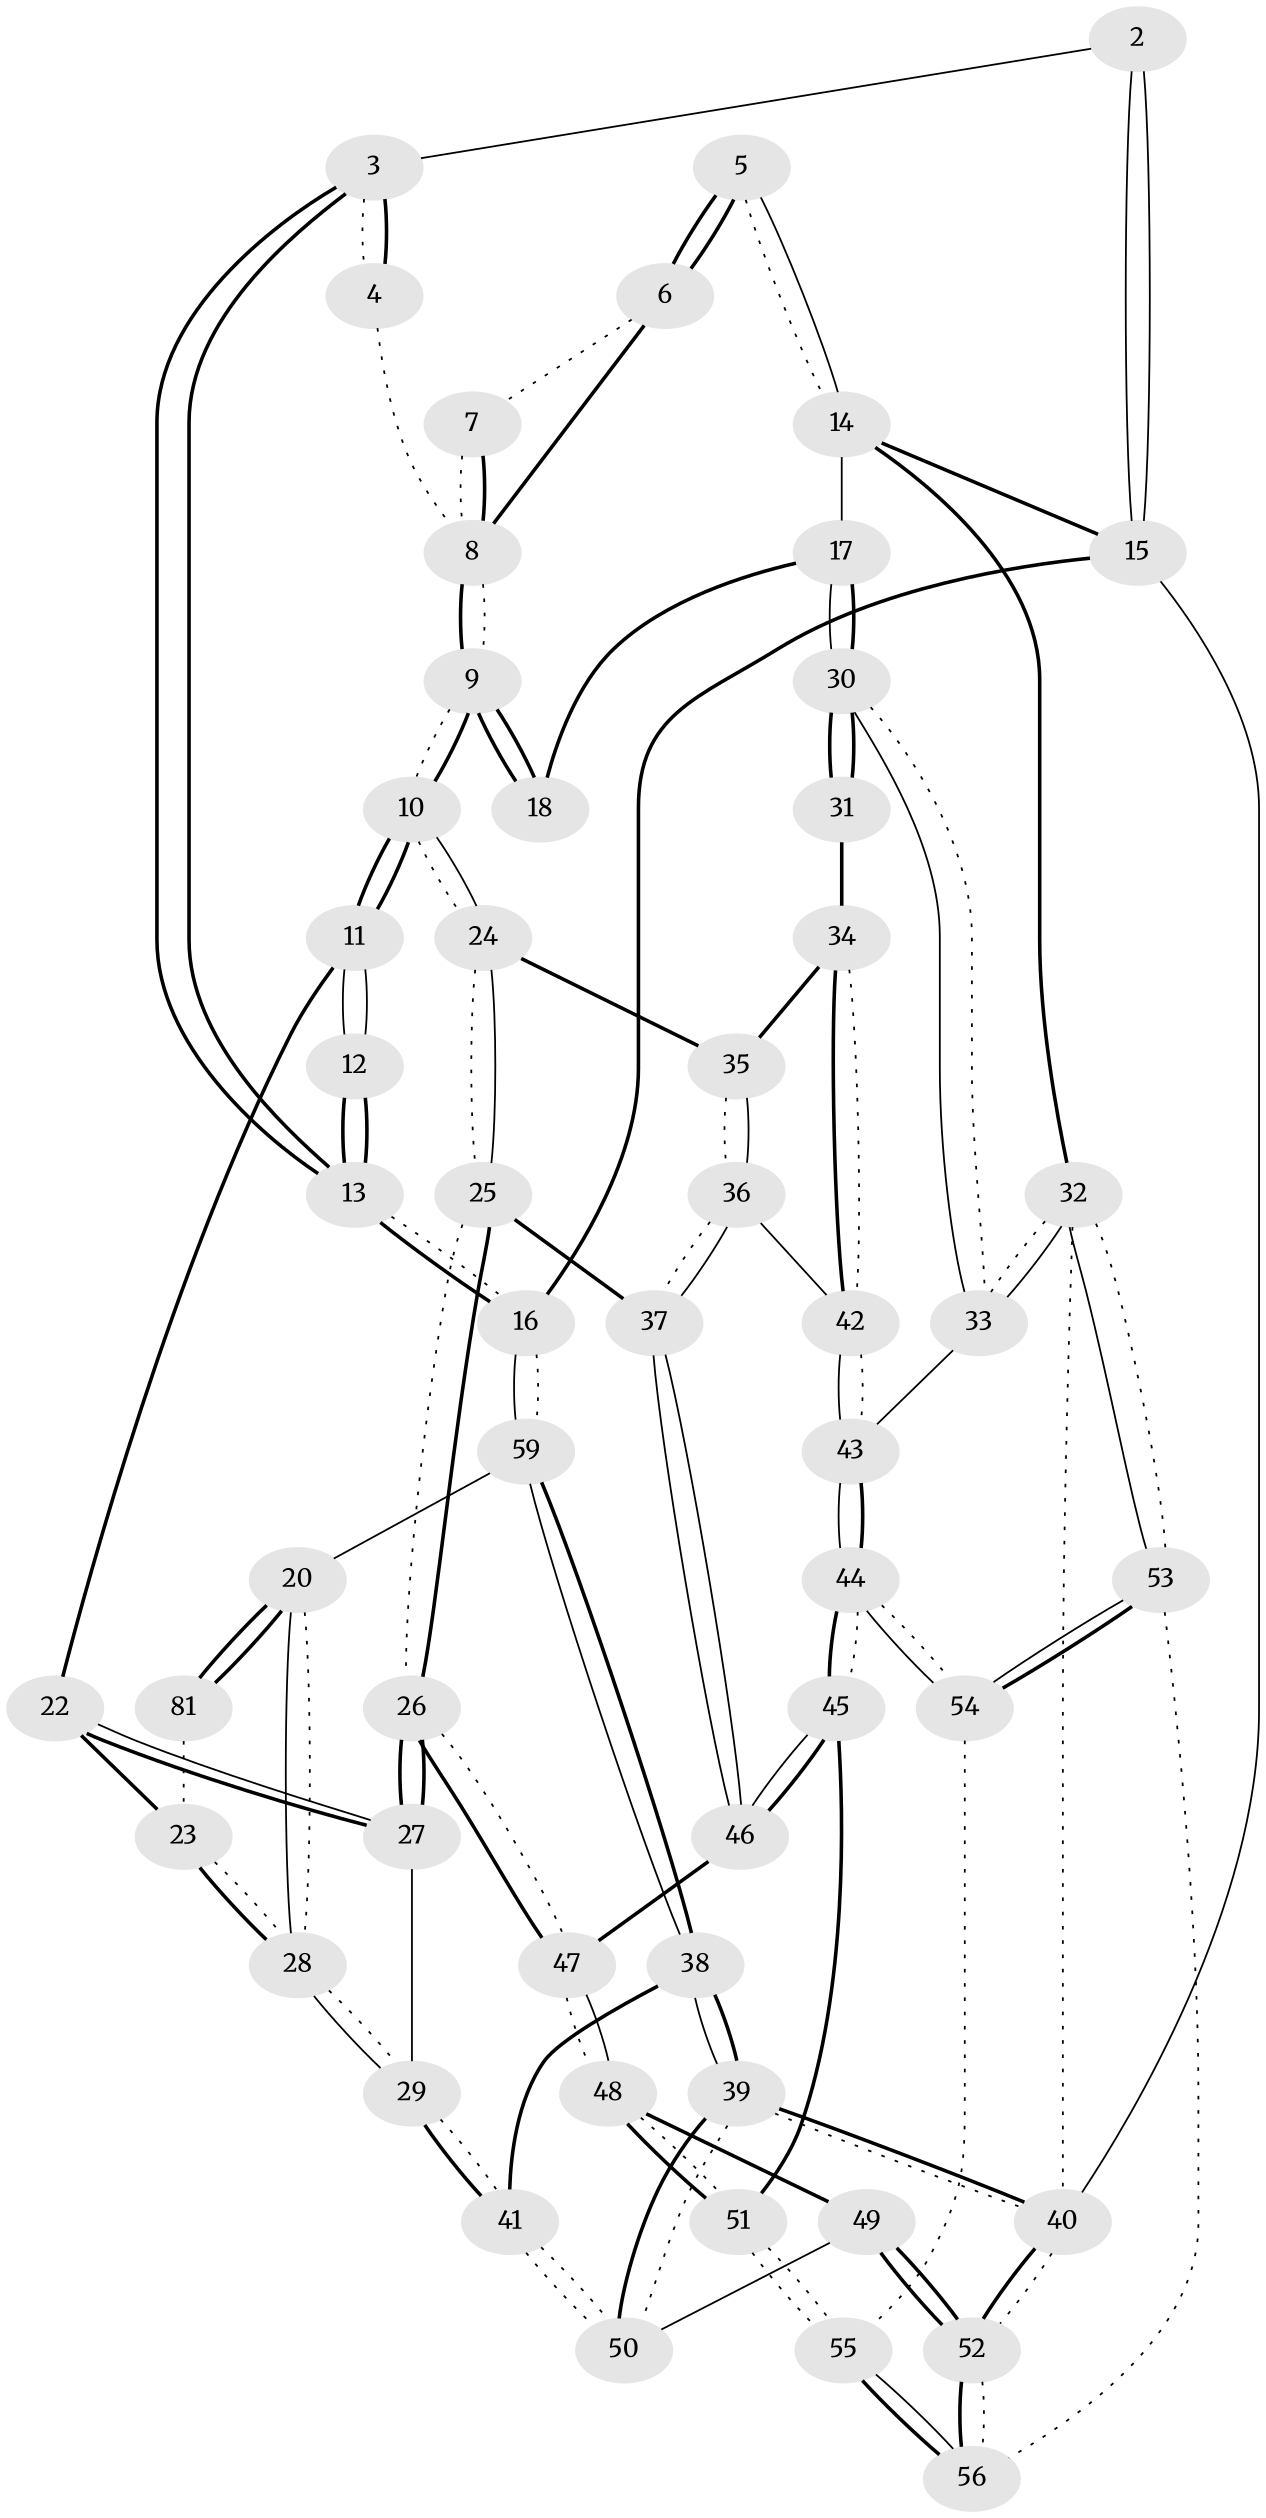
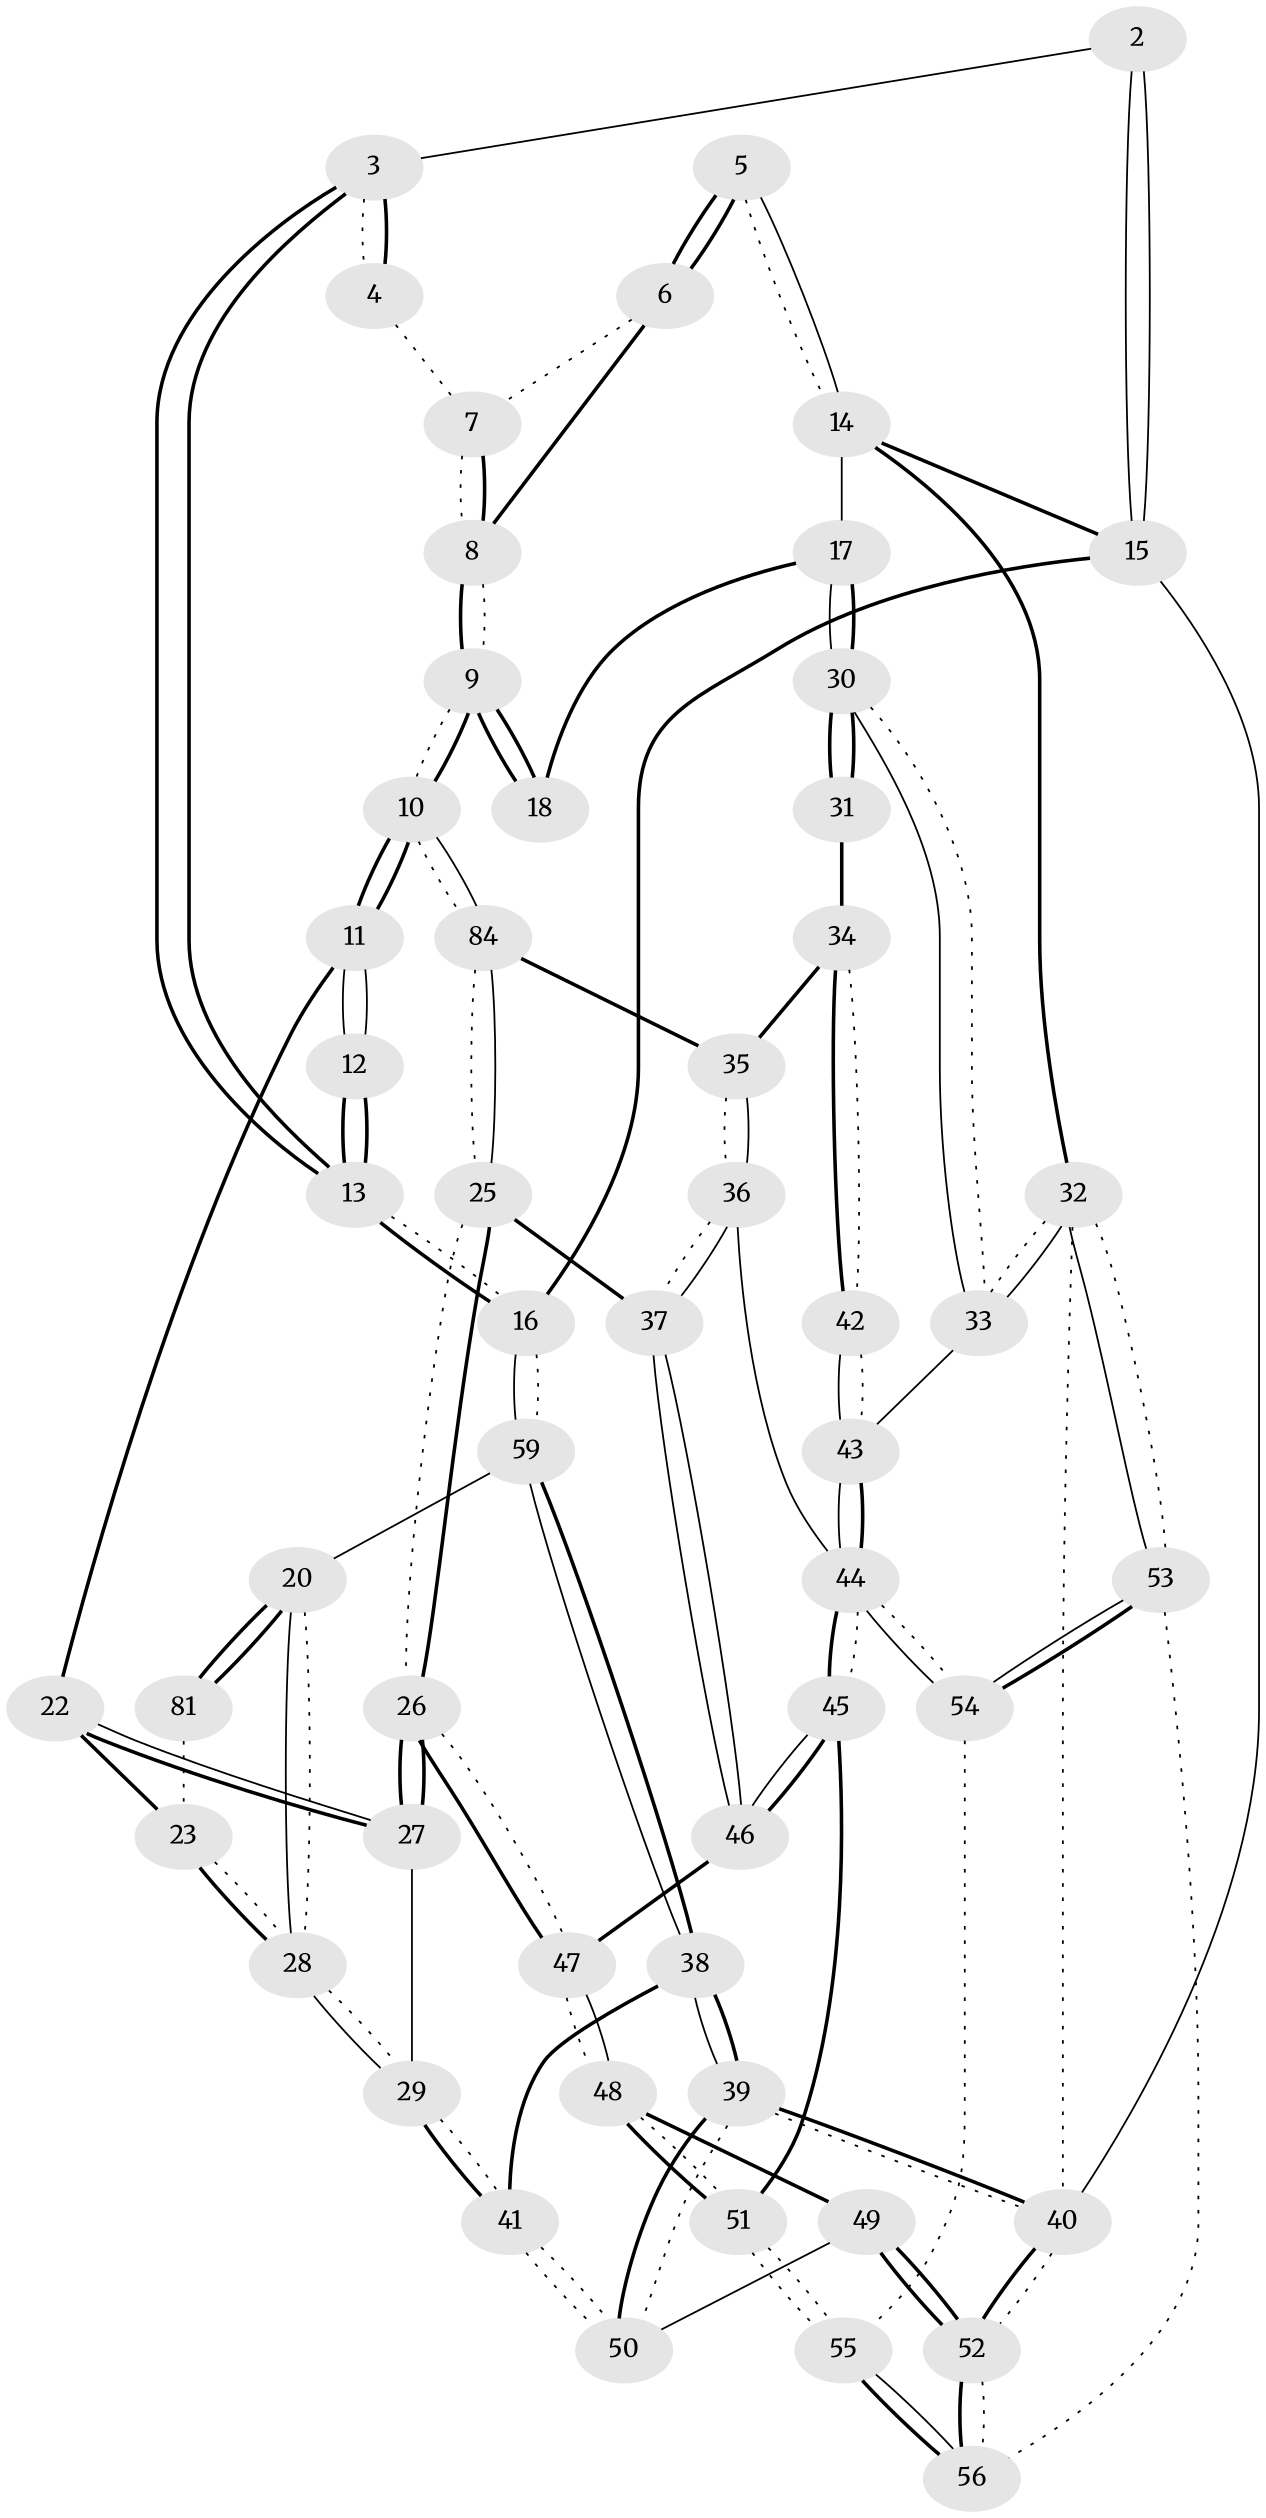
(399, 432) -> (424, 360)
(483, 938) -> (483, 938)
(794, 1259) -> (760, 1396)
